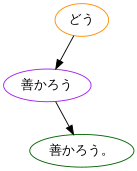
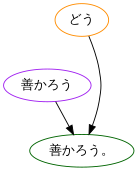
(67, 48) -> (101, 81)
